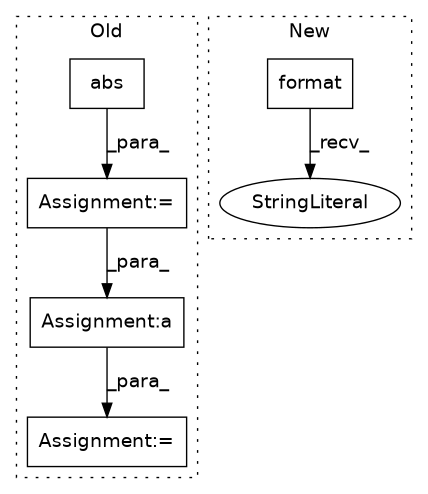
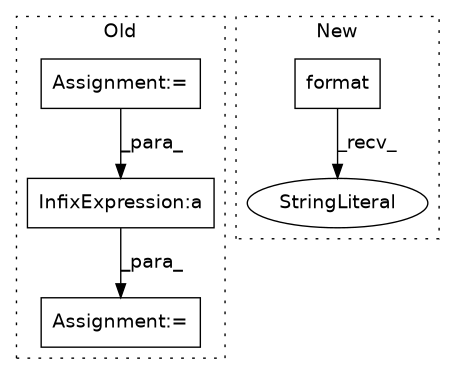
(107, 84) -> none
(107, 322) -> (121, 203)
